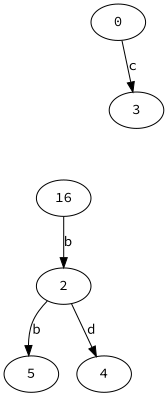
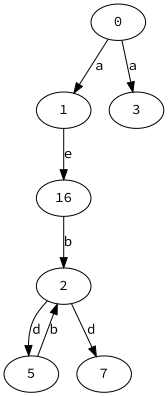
(133, 66) -> (133, 66)
none -> (64, 110)
(37, 330) -> (37, 330)
none -> (46, 335)
(104, 374) -> (104, 374)
